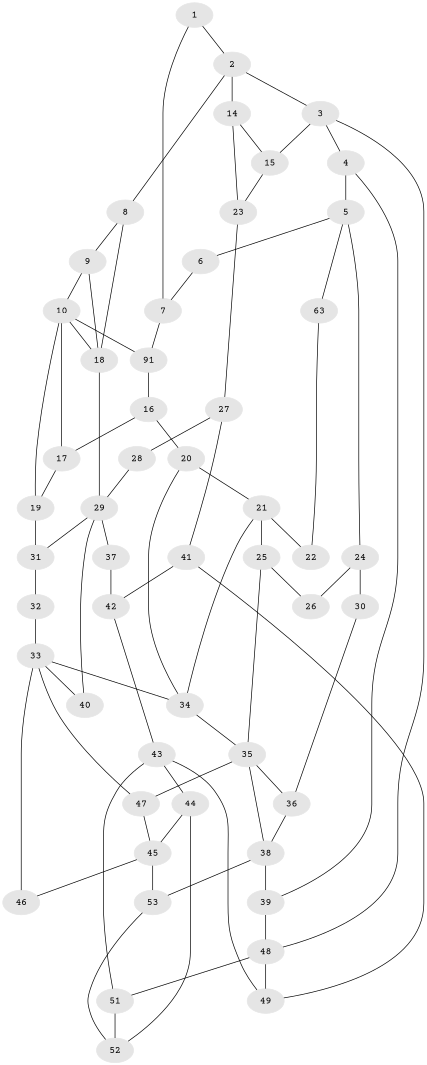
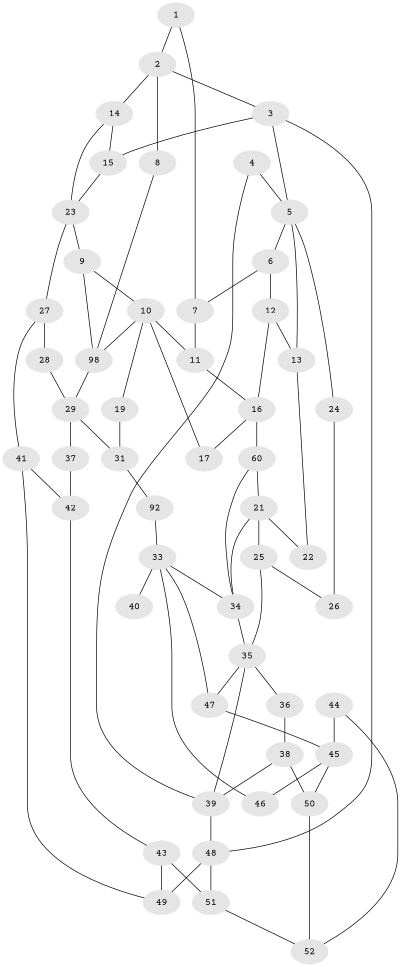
(333, 138) -> (280, 163)
(106, 237) -> (76, 237)
none -> (270, 311)
(319, 311) -> (296, 360)
(99, 360) -> (94, 360)
(149, 360) -> (195, 360)
(186, 459) -> (257, 459)
(49, 483) -> none
(81, 606) -> none
(36, 607) -> (155, 508)
(360, 607) -> none
(174, 779) -> none
(256, 804) -> (231, 730)
(153, 902) -> (309, 804)
